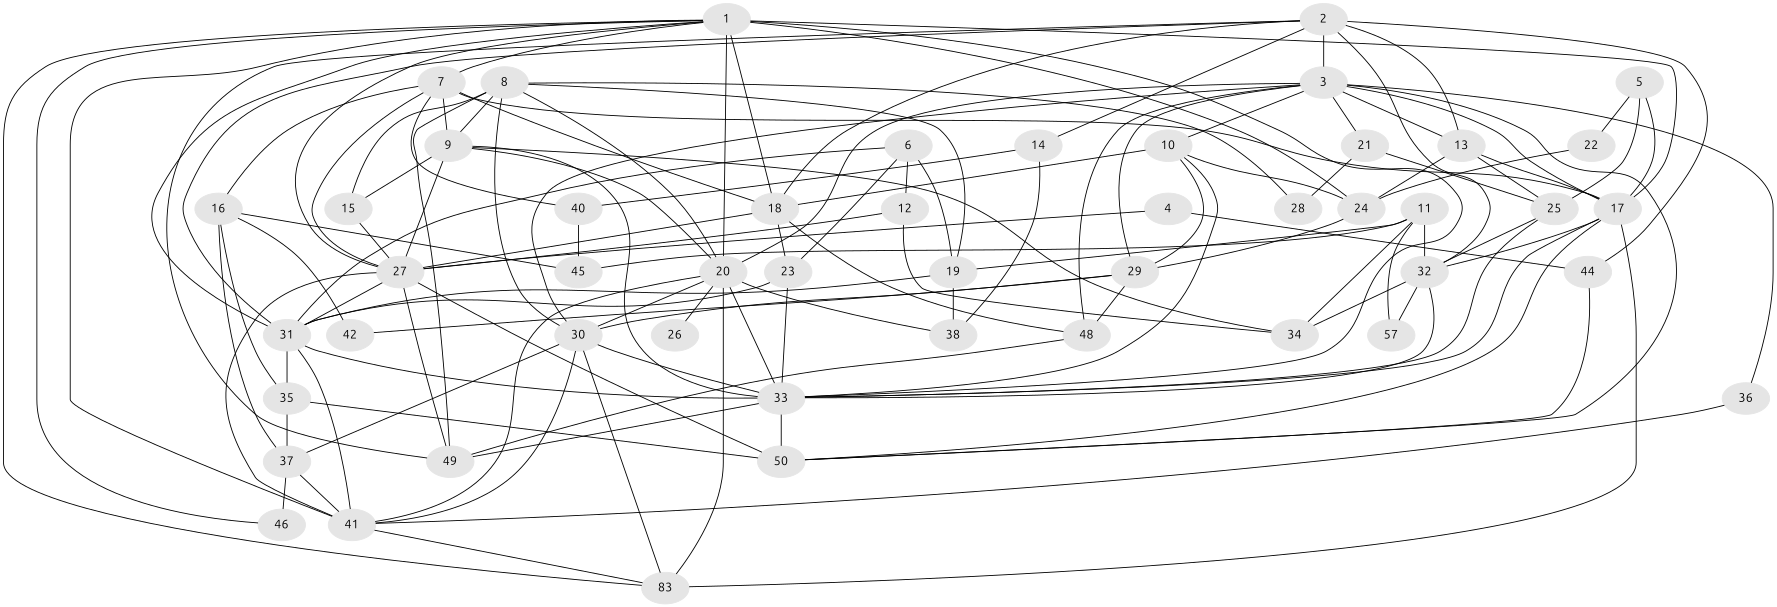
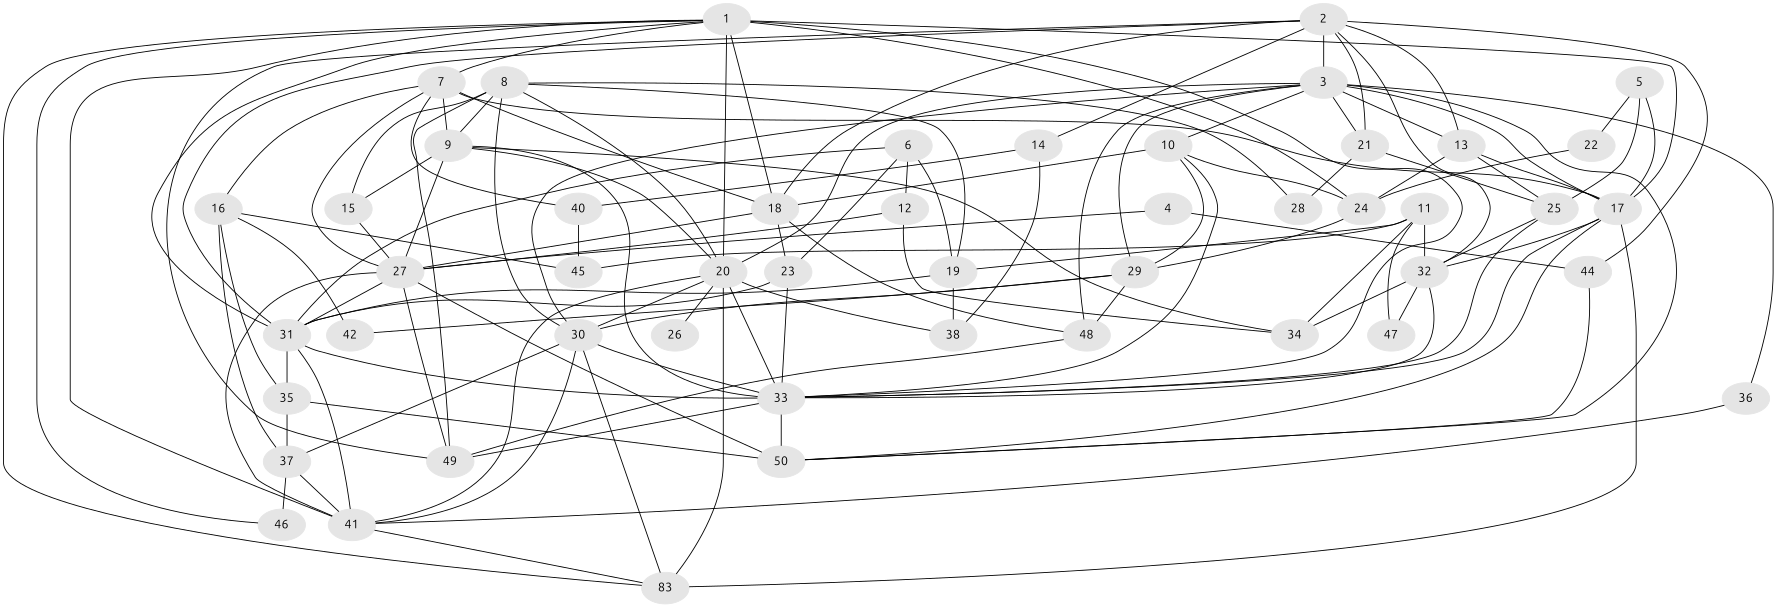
(438, 58) -> none
none -> (1359, 79)
(1391, 335) -> (1391, 335)
